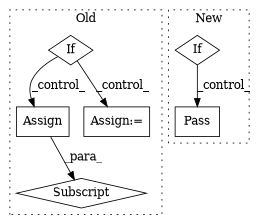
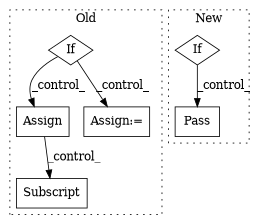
(83, 157) -> (74, 157)
(81, 193) -> (52, 193)
